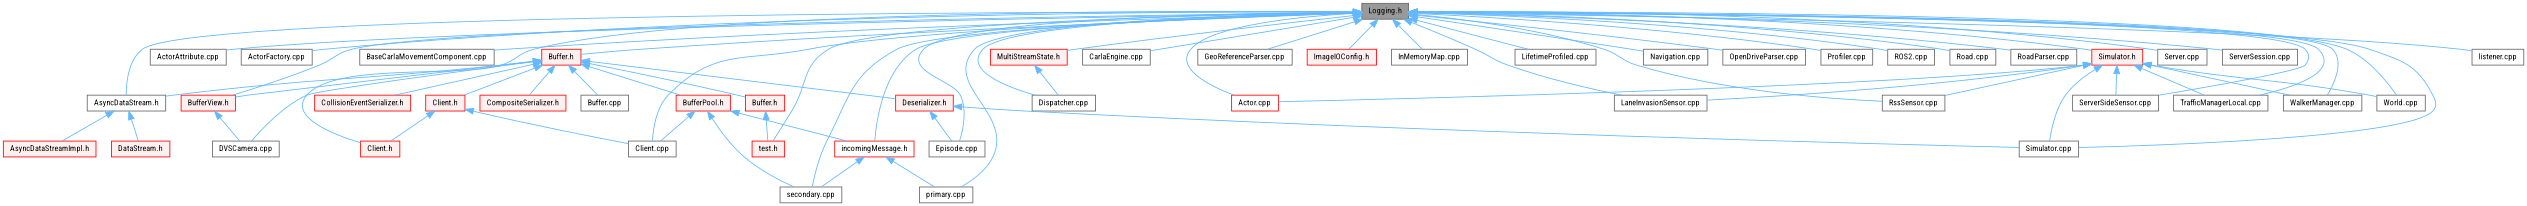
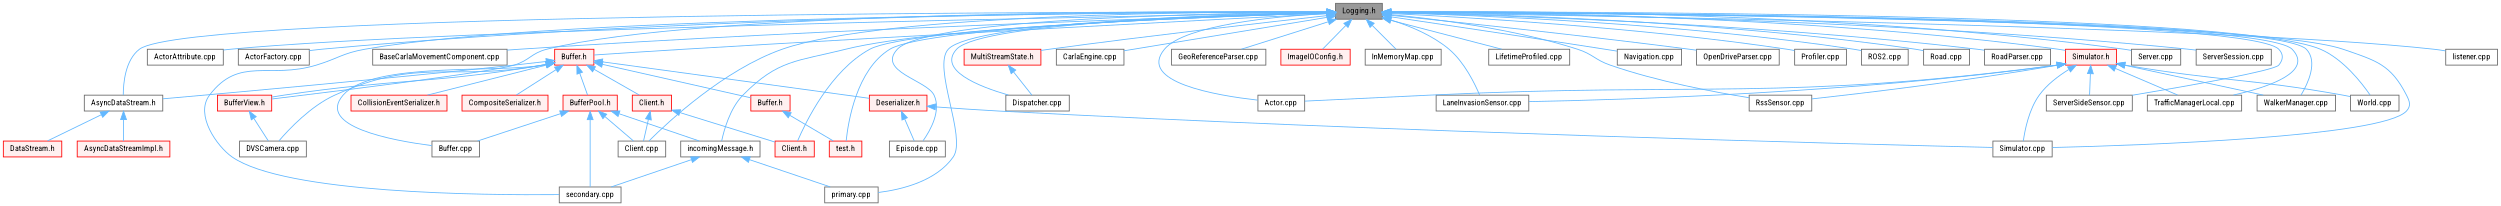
(1255, 103) -> (1281, 103)
none -> (519, 127)
(874, 149) -> (720, 149)
